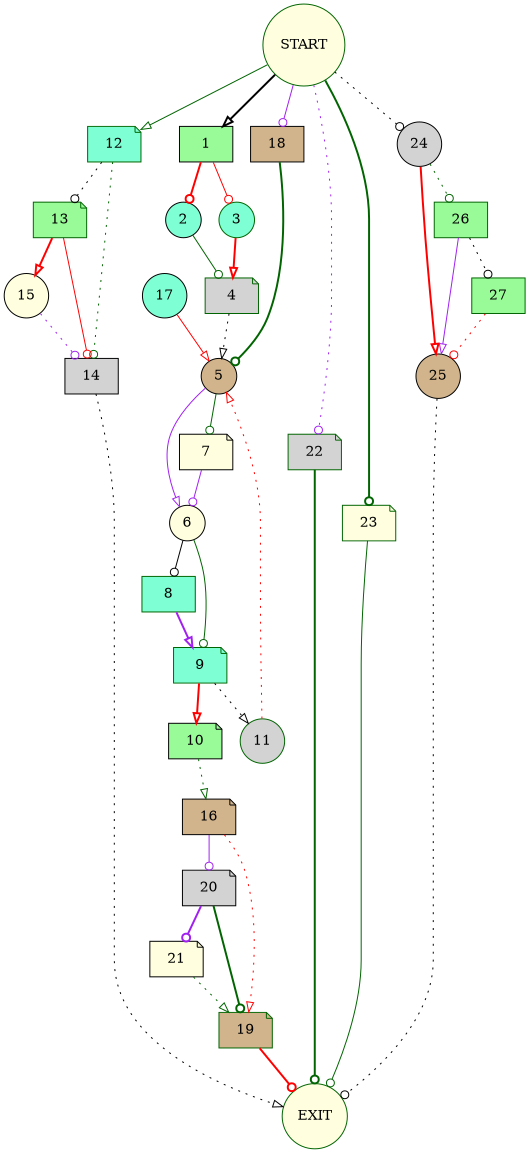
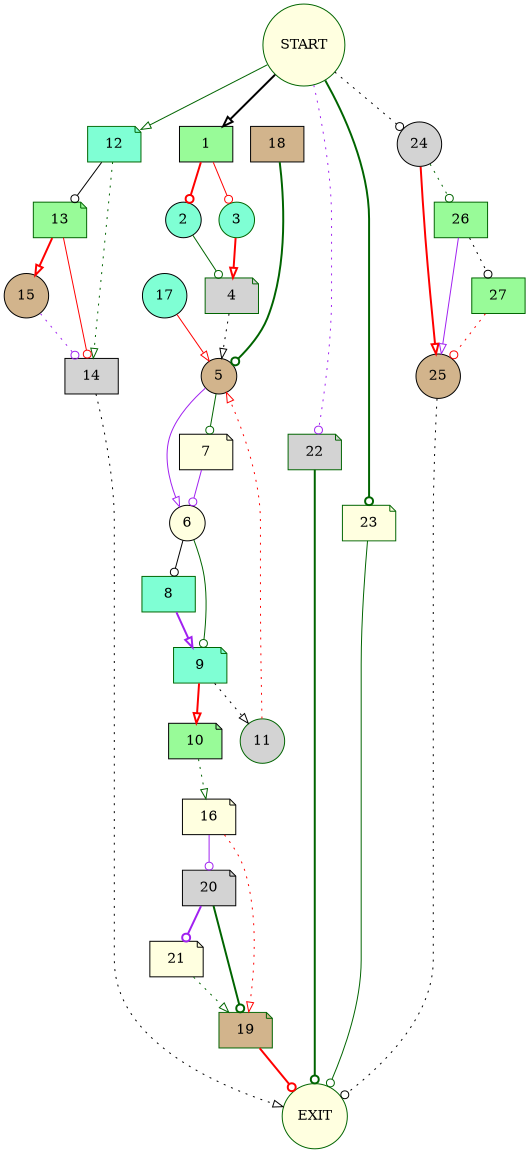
(289, 102) -> none
(89, 179) -> (89, 179)
(103, 256) -> (103, 256)
(26, 296) -> (26, 296)
(209, 817) -> (209, 817)
